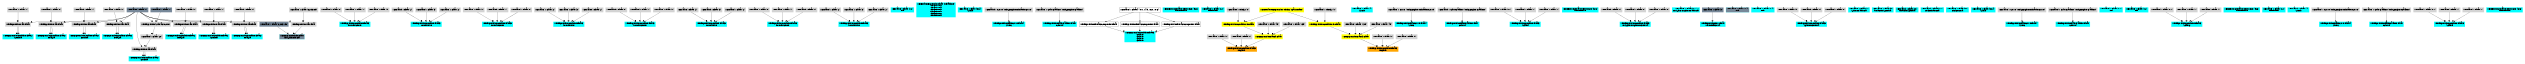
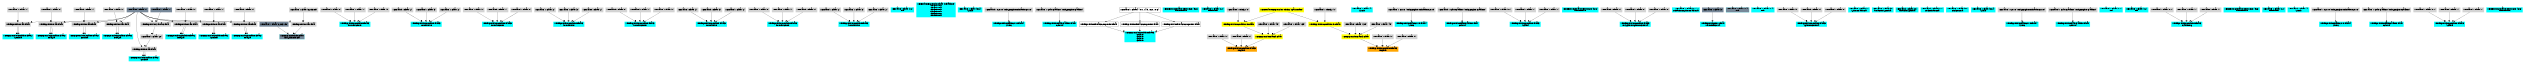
(1686, 10) -> (1686, 10)
(156, 24) -> (156, 24)
(2187, 24) -> (2187, 24)
